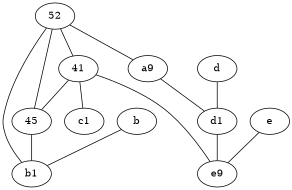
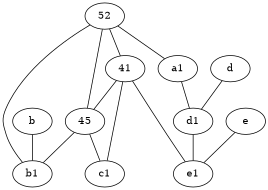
(148, 69) -> (178, 69)
none -> (95, 147)
(217, 174) -> (193, 174)
